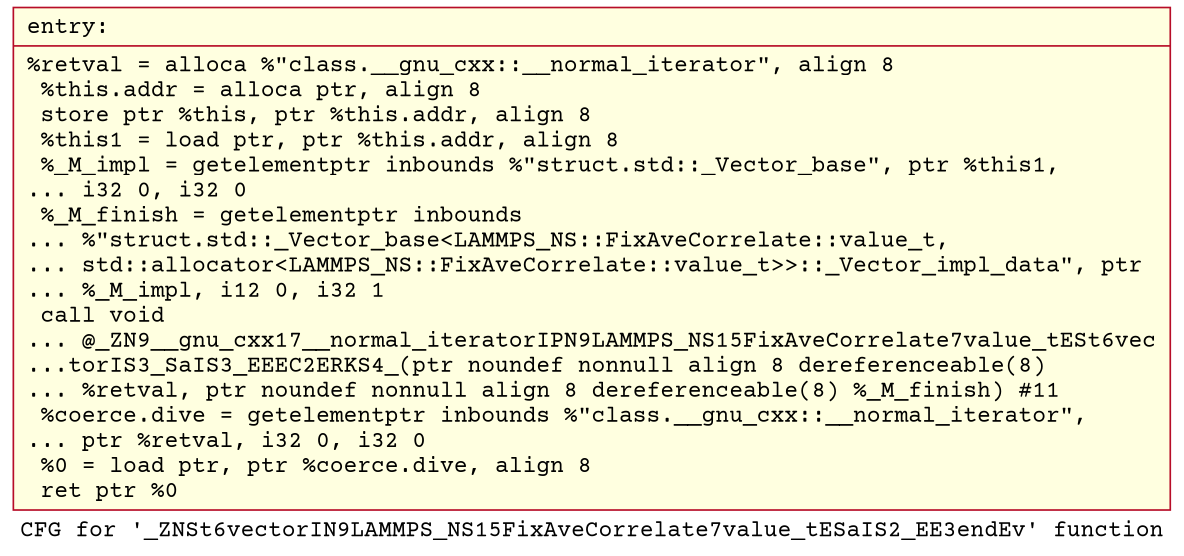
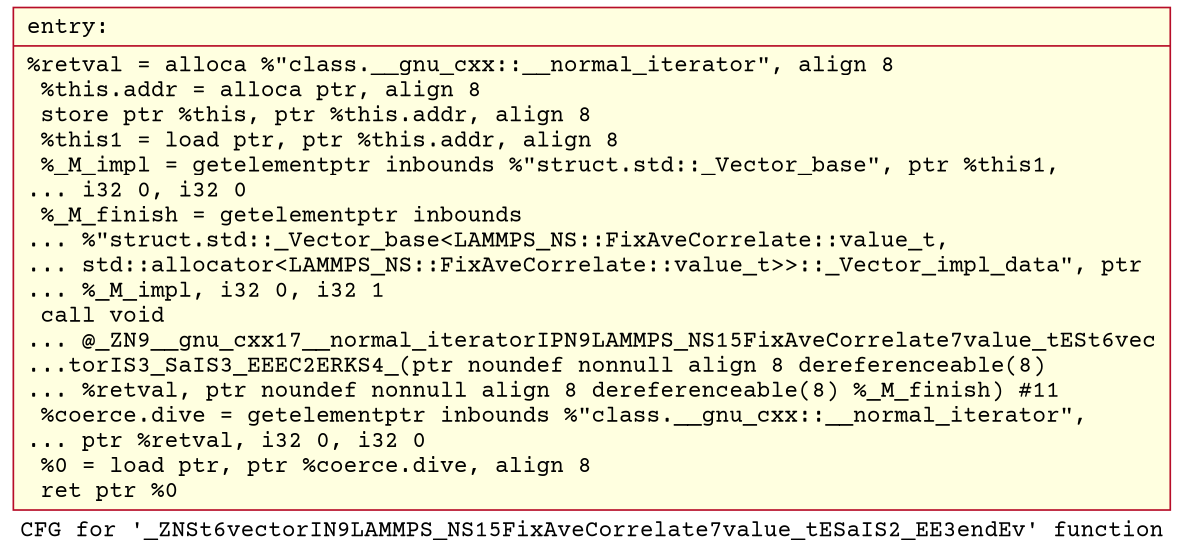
(206, 290) -> (206, 290)
